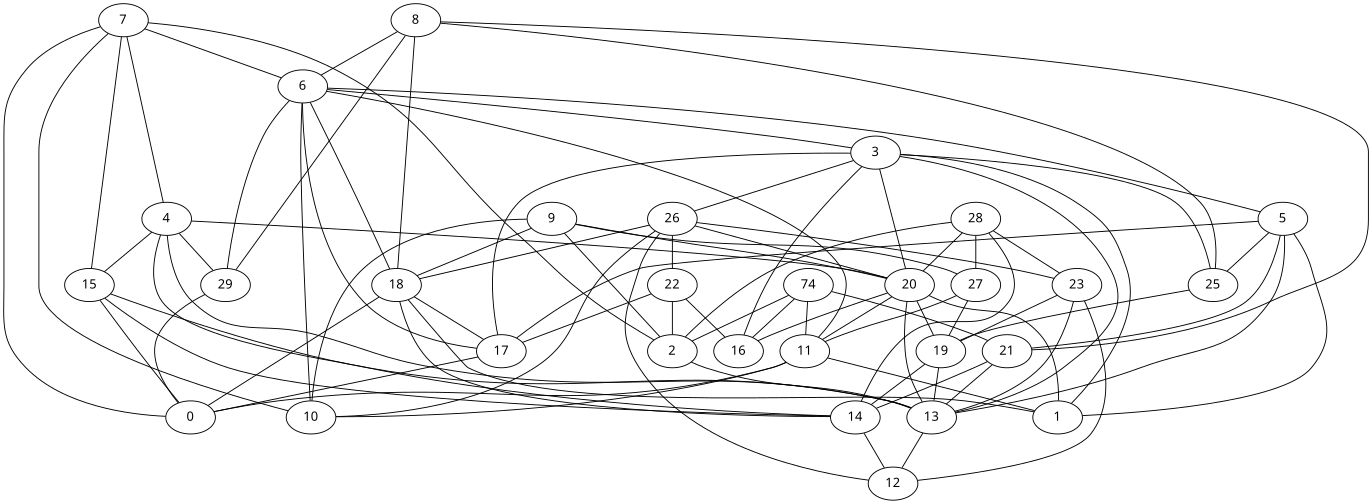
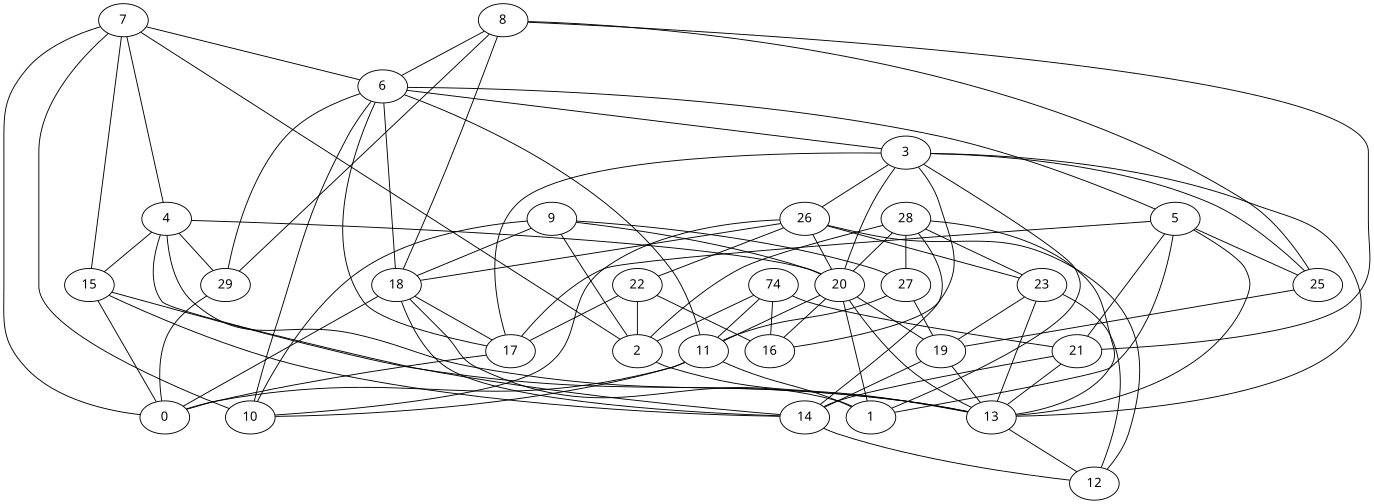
none -> (1097, 293)
